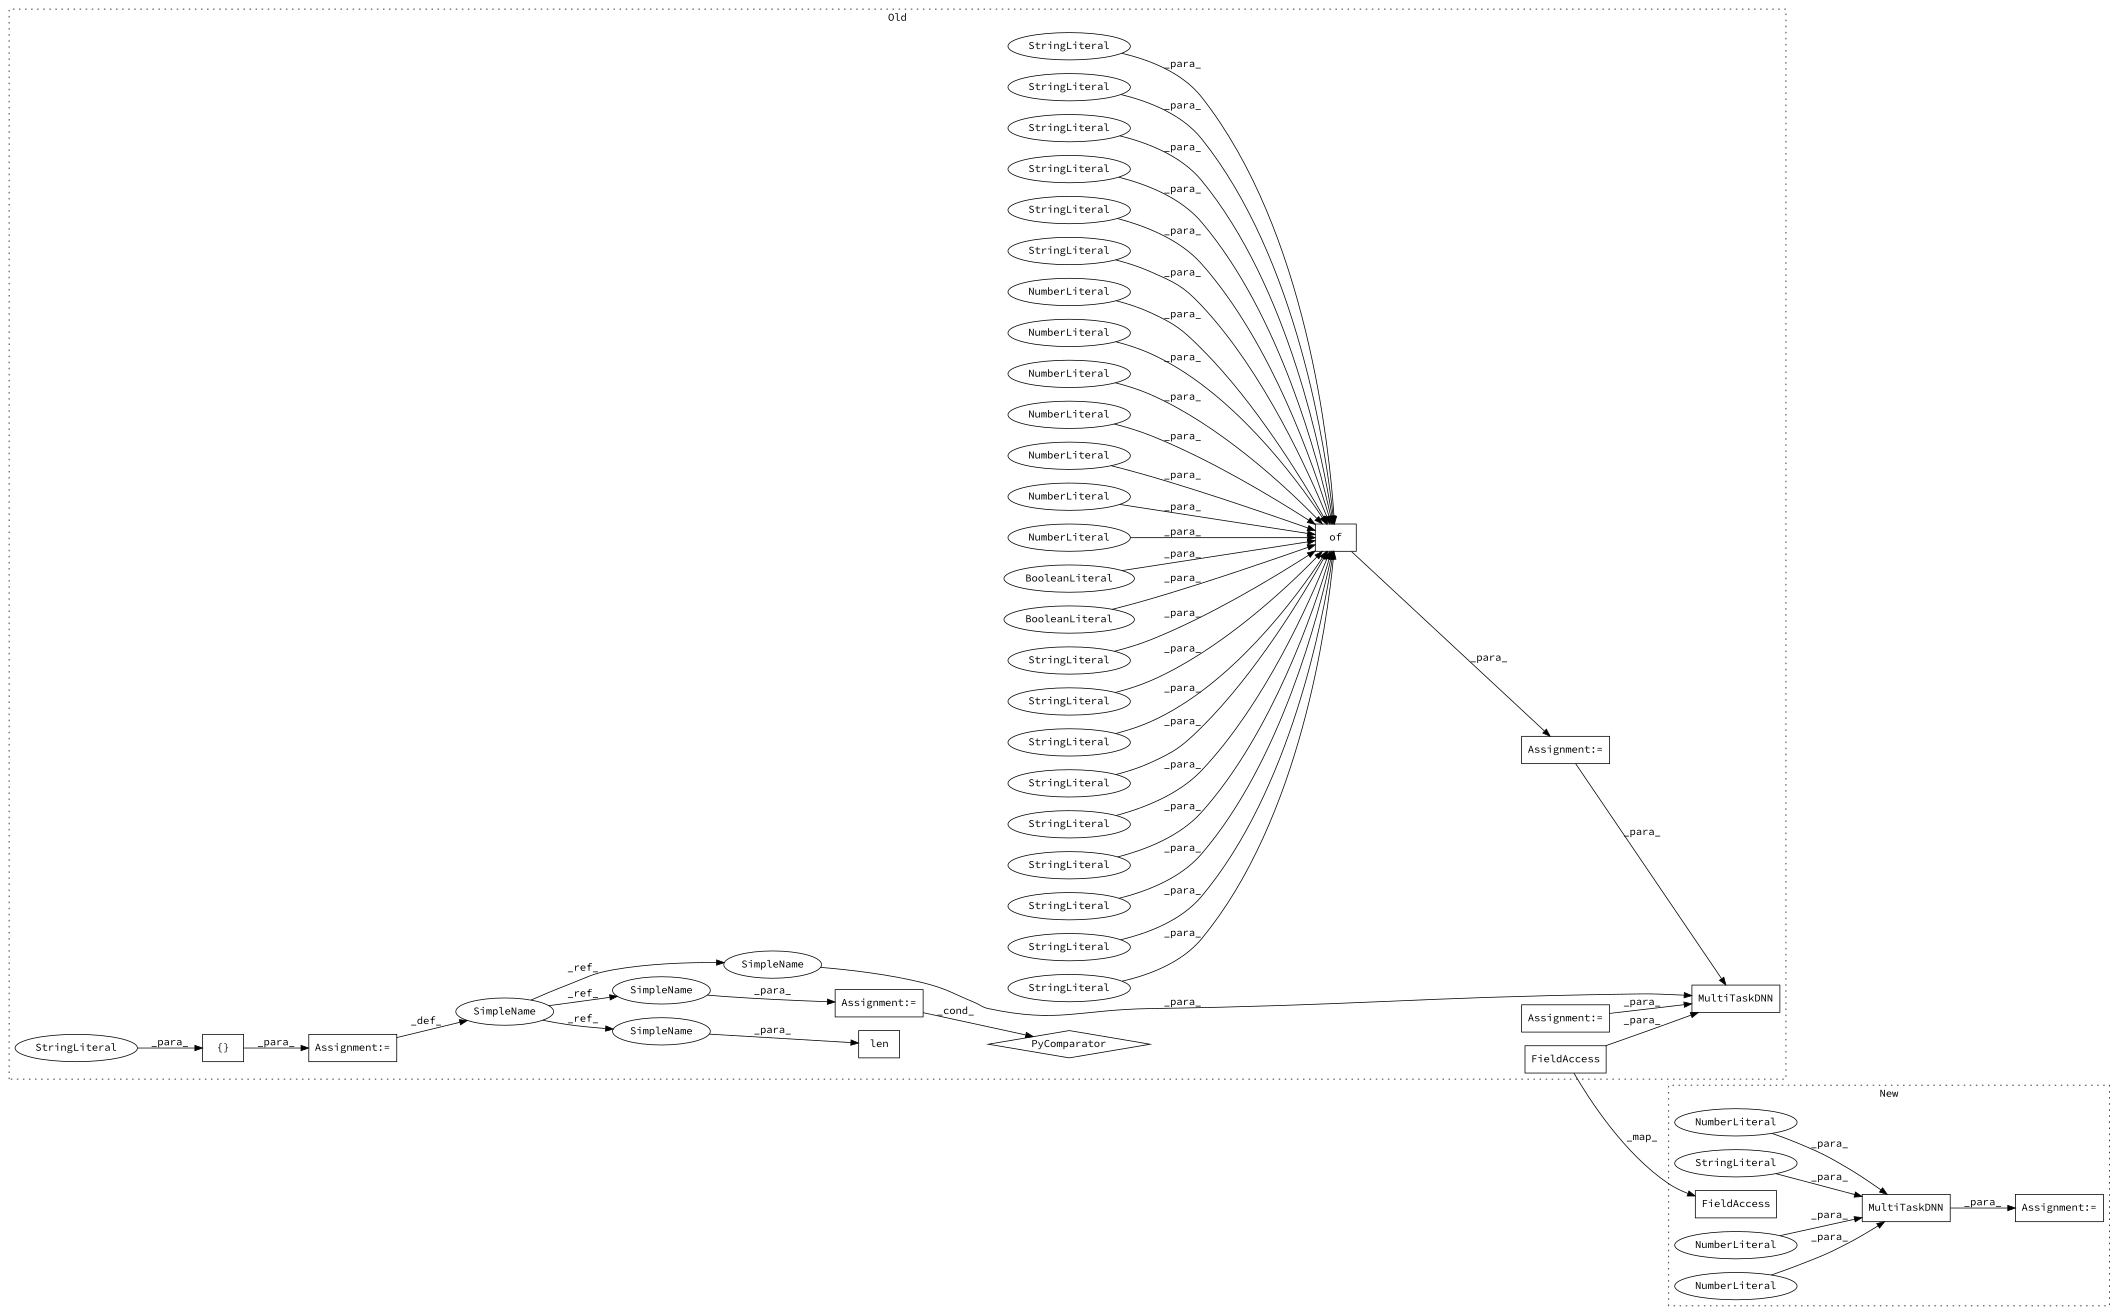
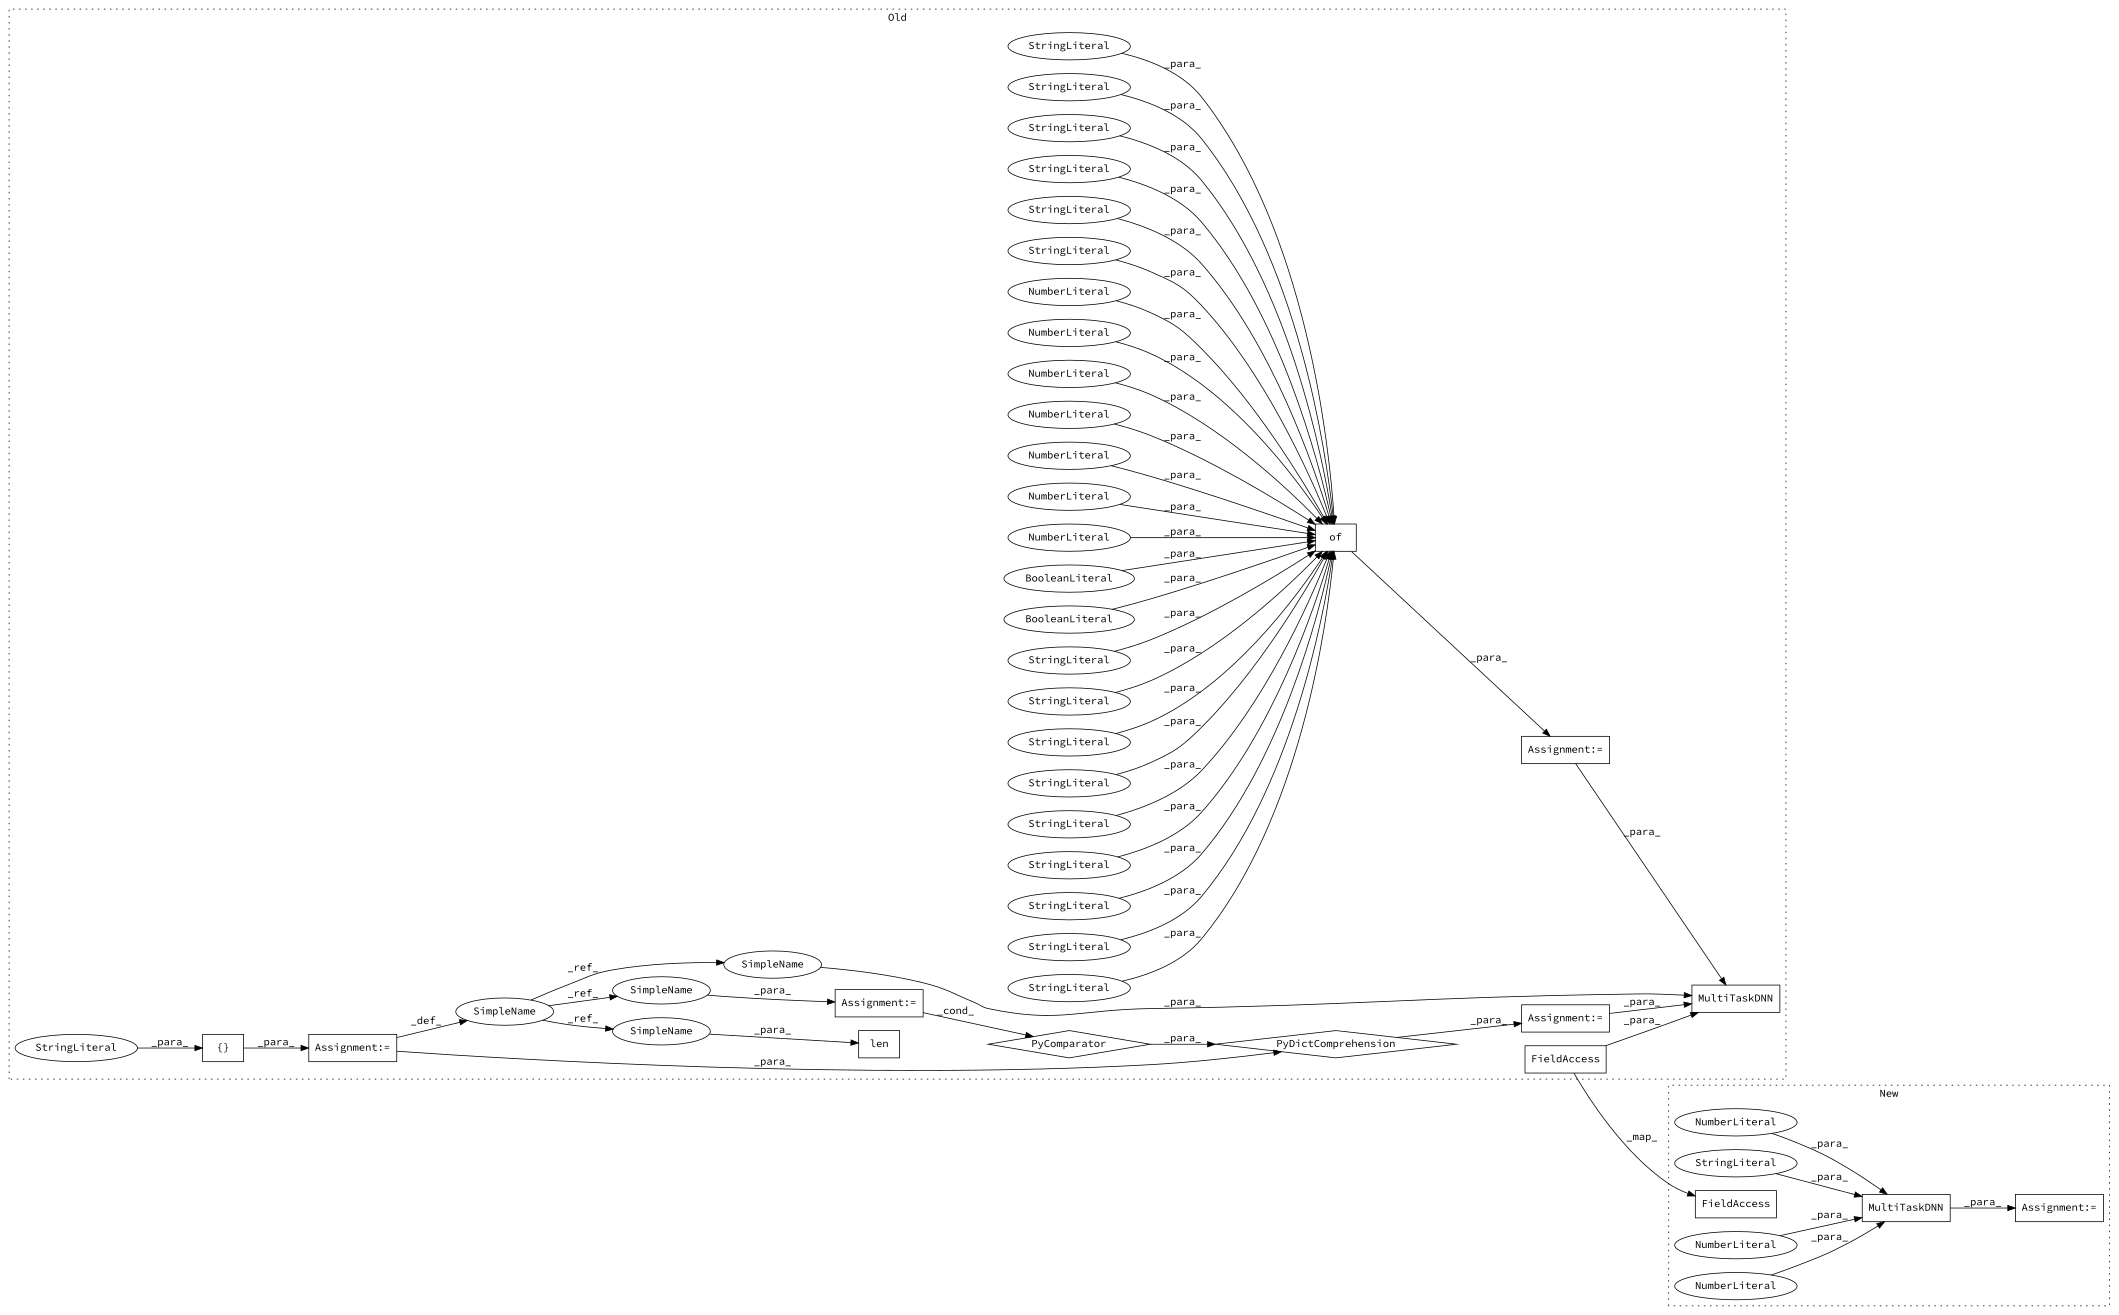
none -> (1336, 1044)
